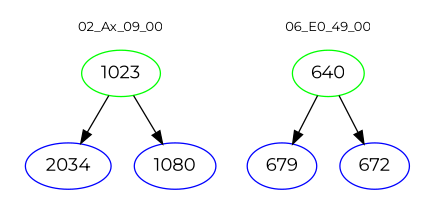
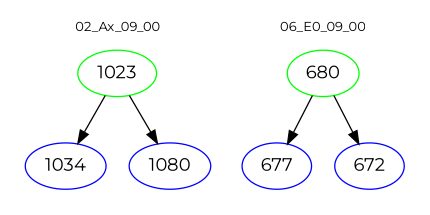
(328, 28) -> (323, 28)
(328, 73) -> (323, 73)
(68, 166) -> (66, 166)
(282, 166) -> (277, 166)
